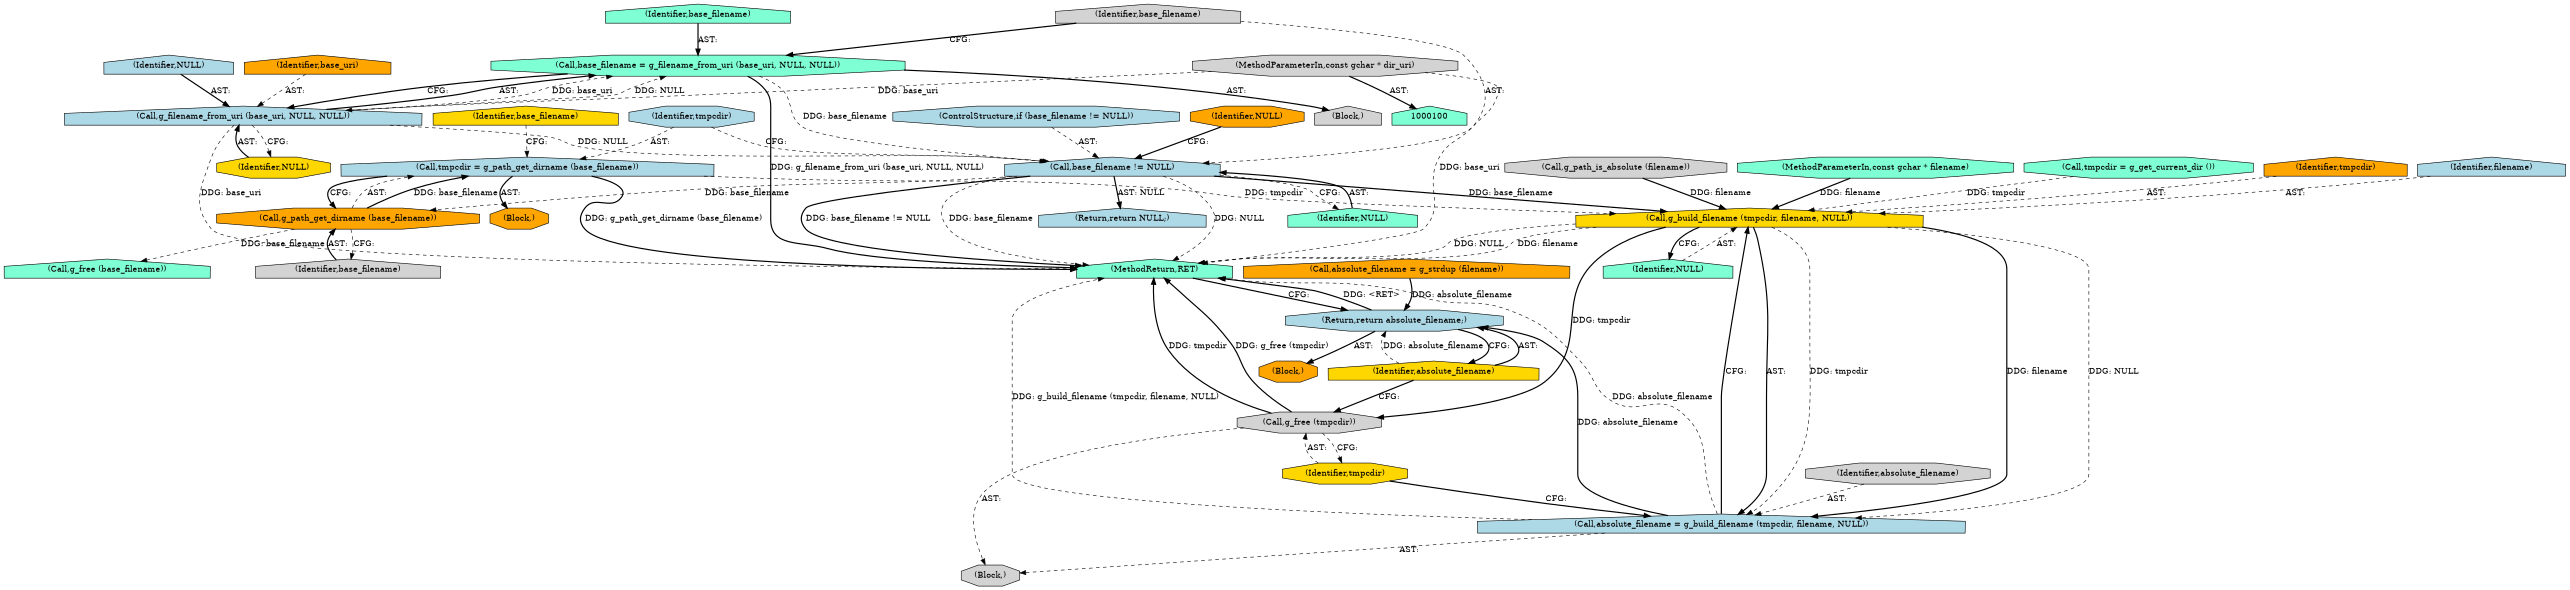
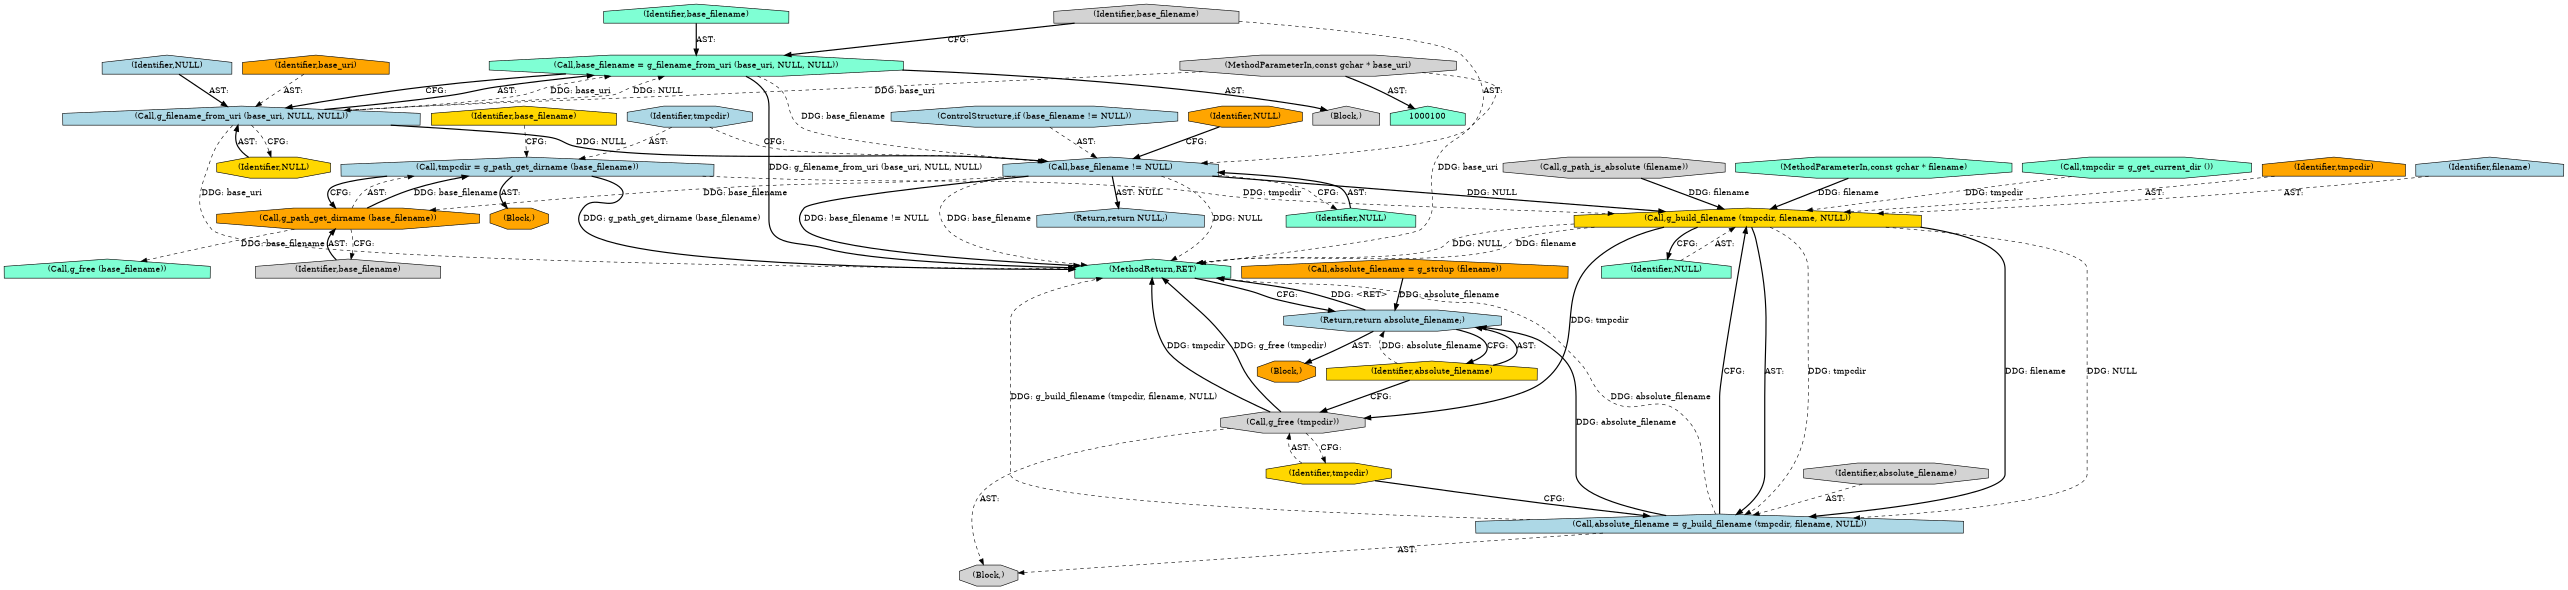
(1325, 66) -> (1318, 66)
(715, 156) -> (715, 156)
(1511, 193) -> (1492, 193)
